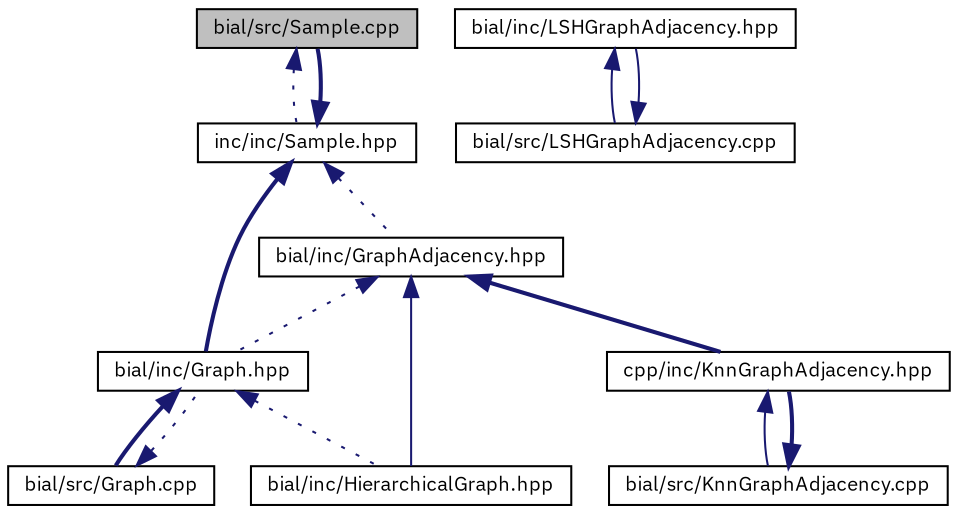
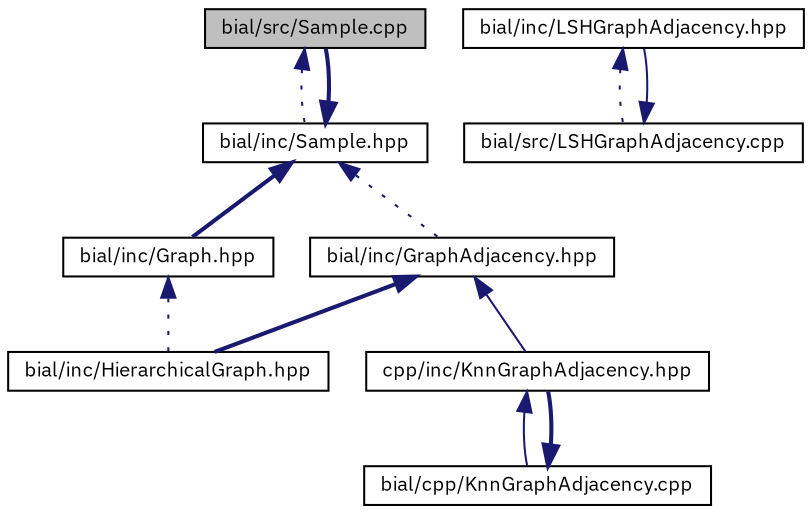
(612, 96) -> (620, 96)
(307, 143) -> (315, 143)
(605, 317) -> (506, 323)
(298, 319) -> none
(411, 382) -> (305, 318)
(111, 486) -> none
(778, 486) -> (538, 486)
